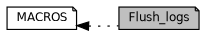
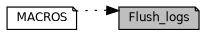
(104, 26) -> (92, 10)
